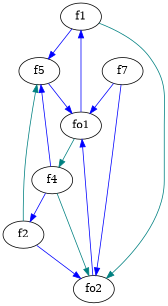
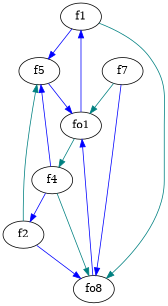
(104, 95) -> (104, 95)
(94, 289) -> (94, 289)
